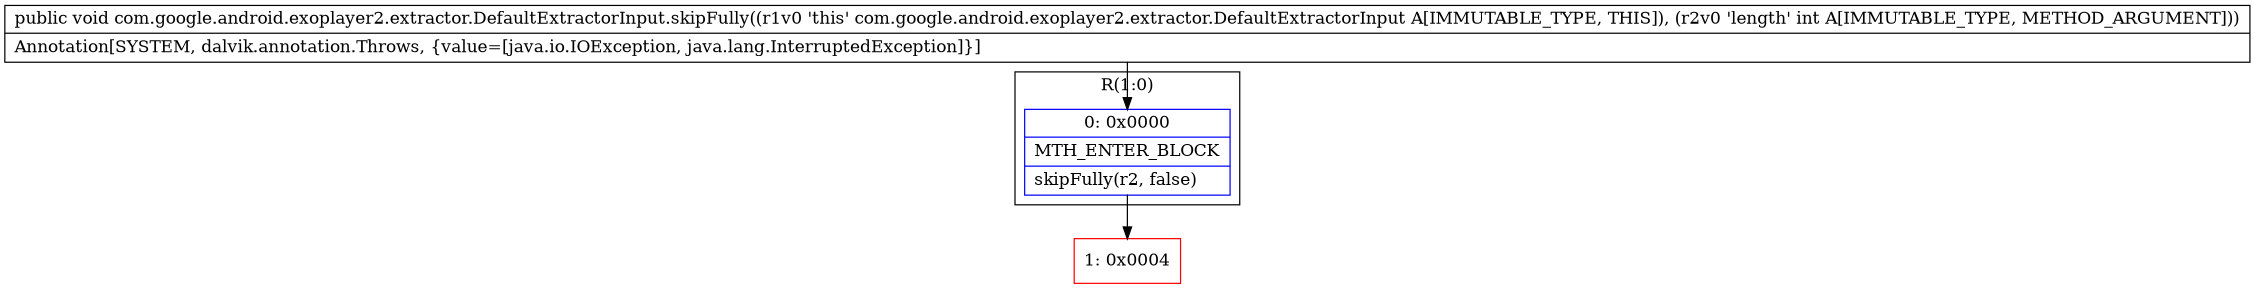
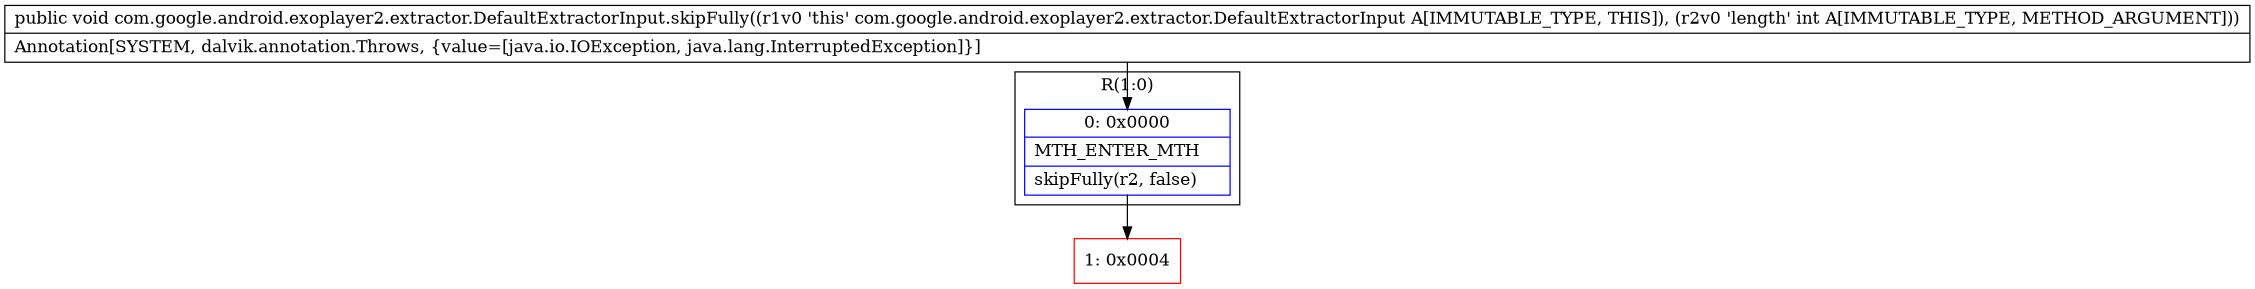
(1127, 151) -> (1117, 151)
